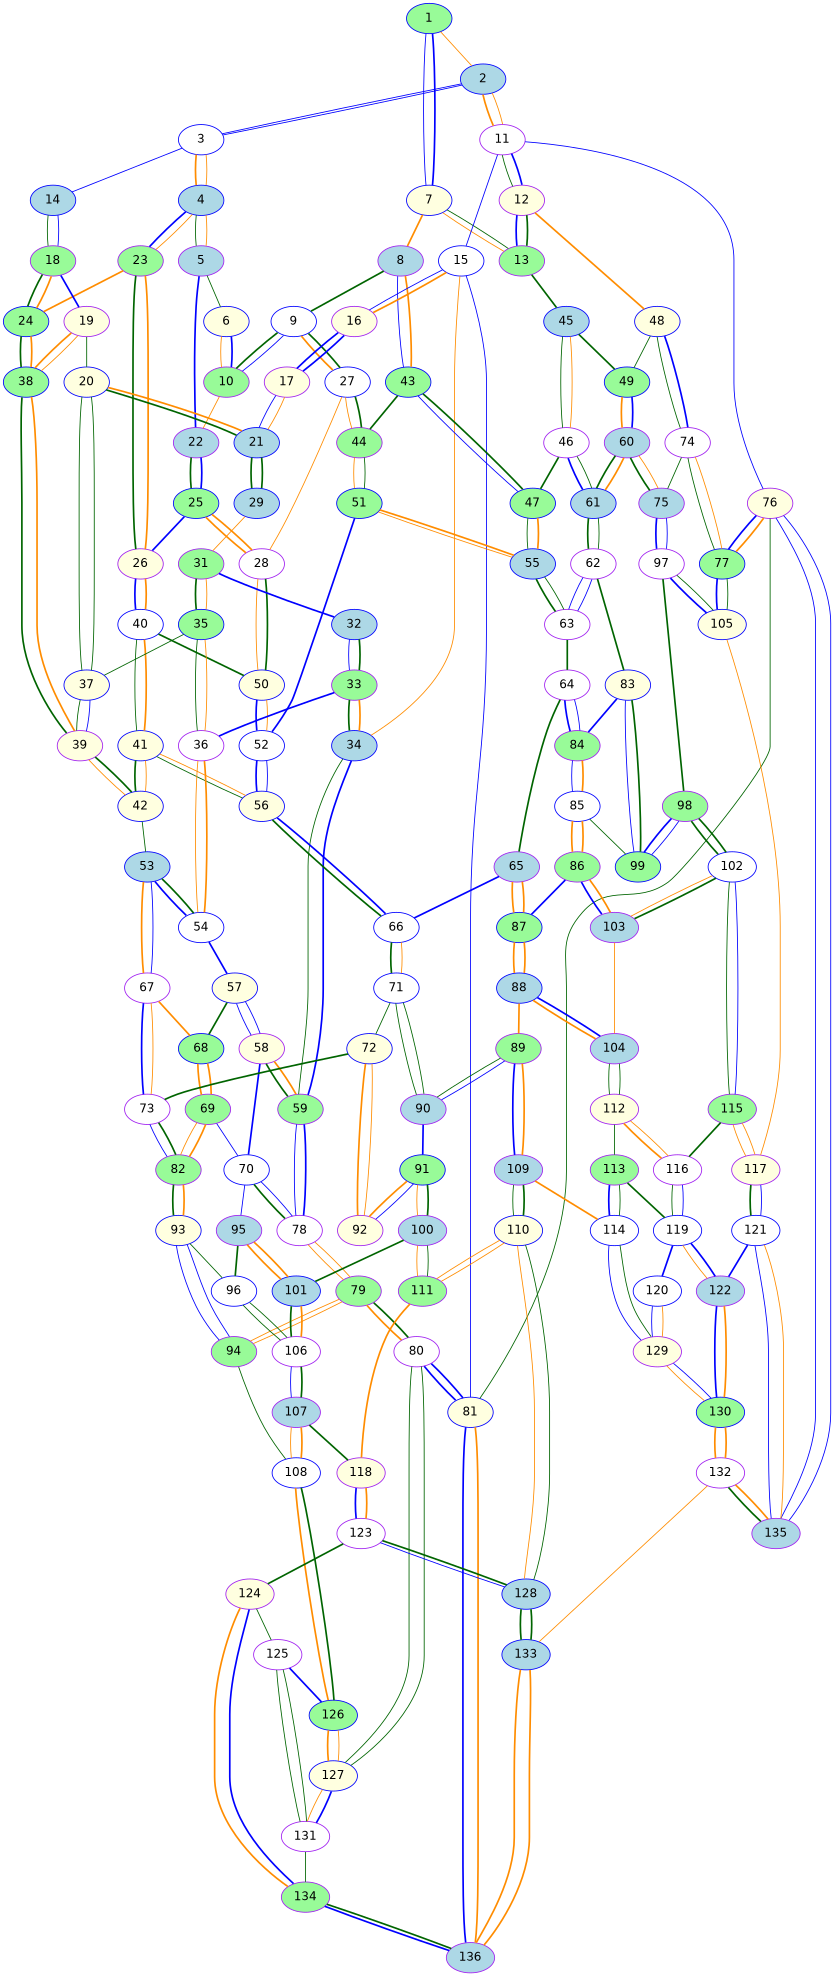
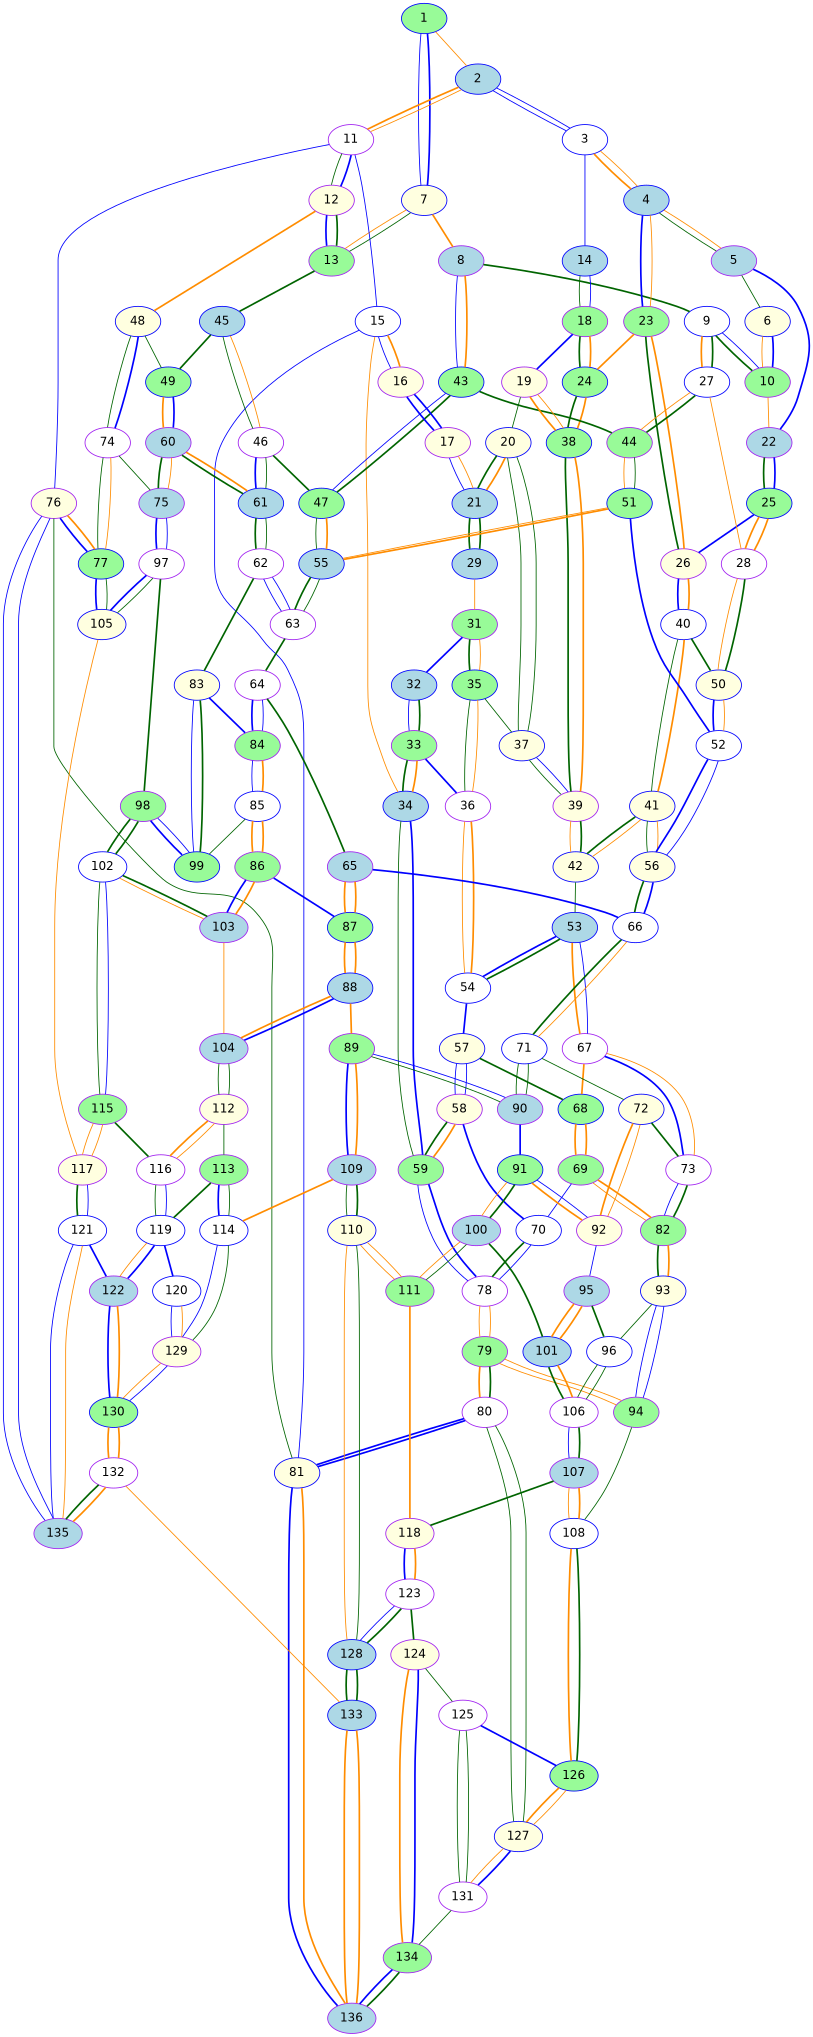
(243, 1200) -> (593, 1261)
